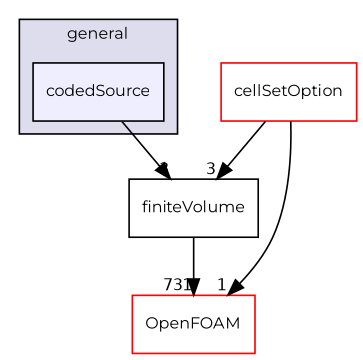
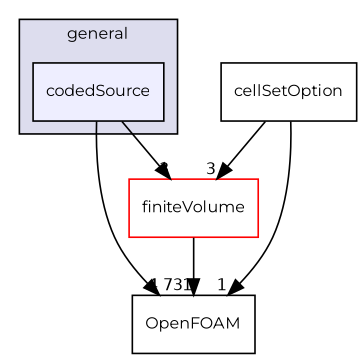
(289, 92) -> (289, 92)
none -> (105, 208)
(194, 208) -> (194, 208)
(194, 324) -> (194, 324)
